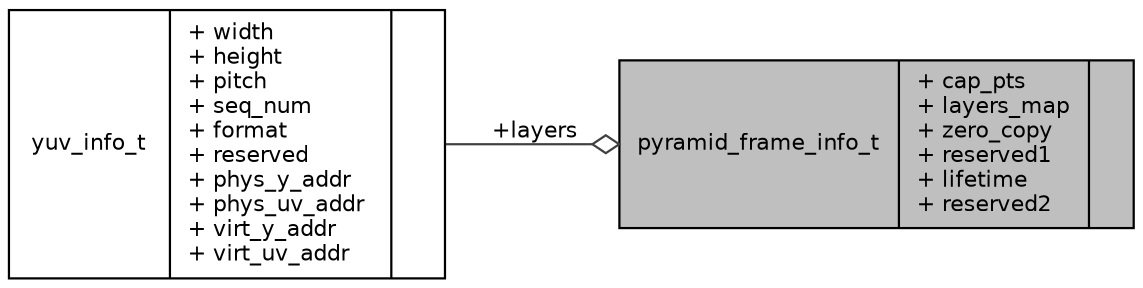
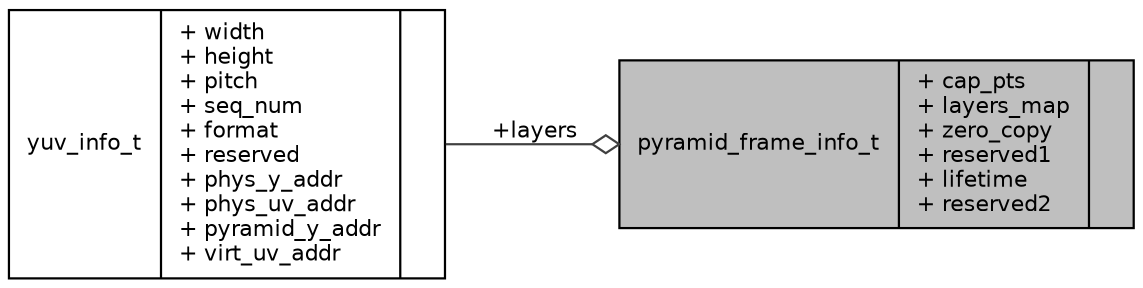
(263, 229) -> (281, 229)
